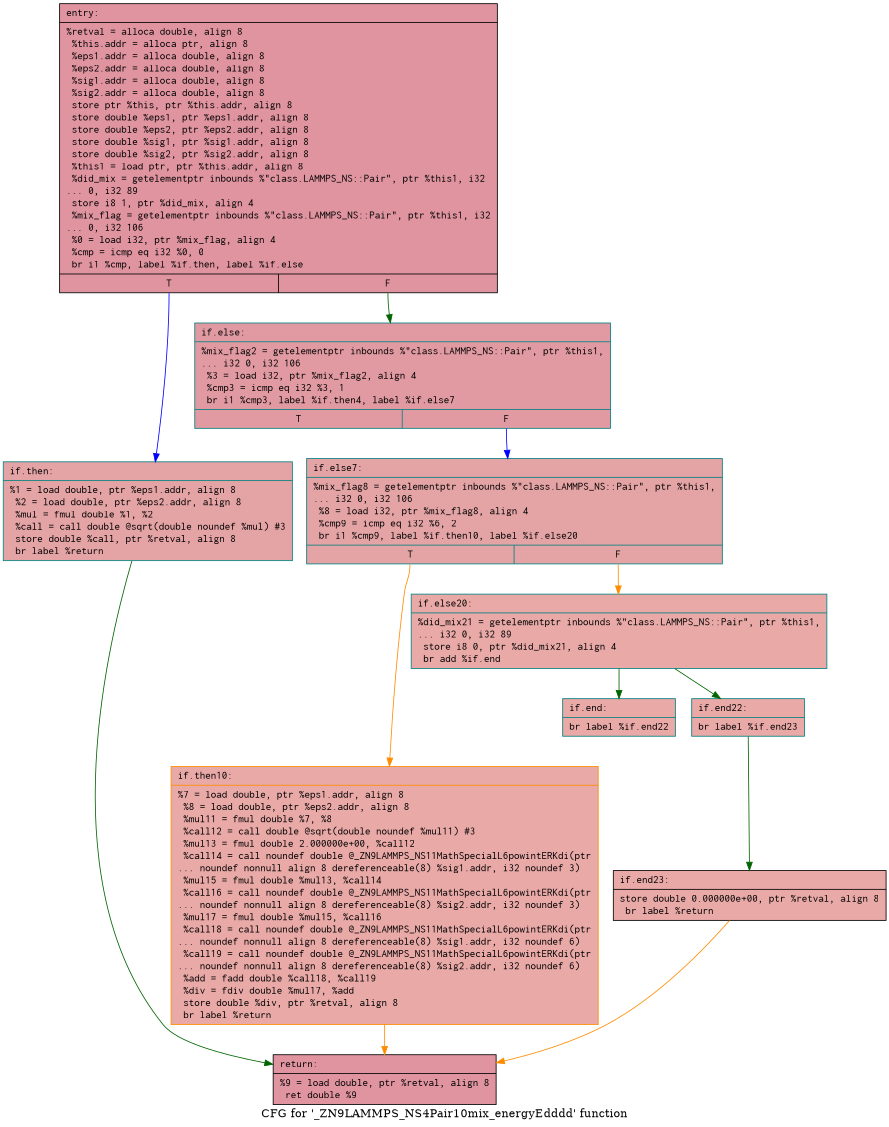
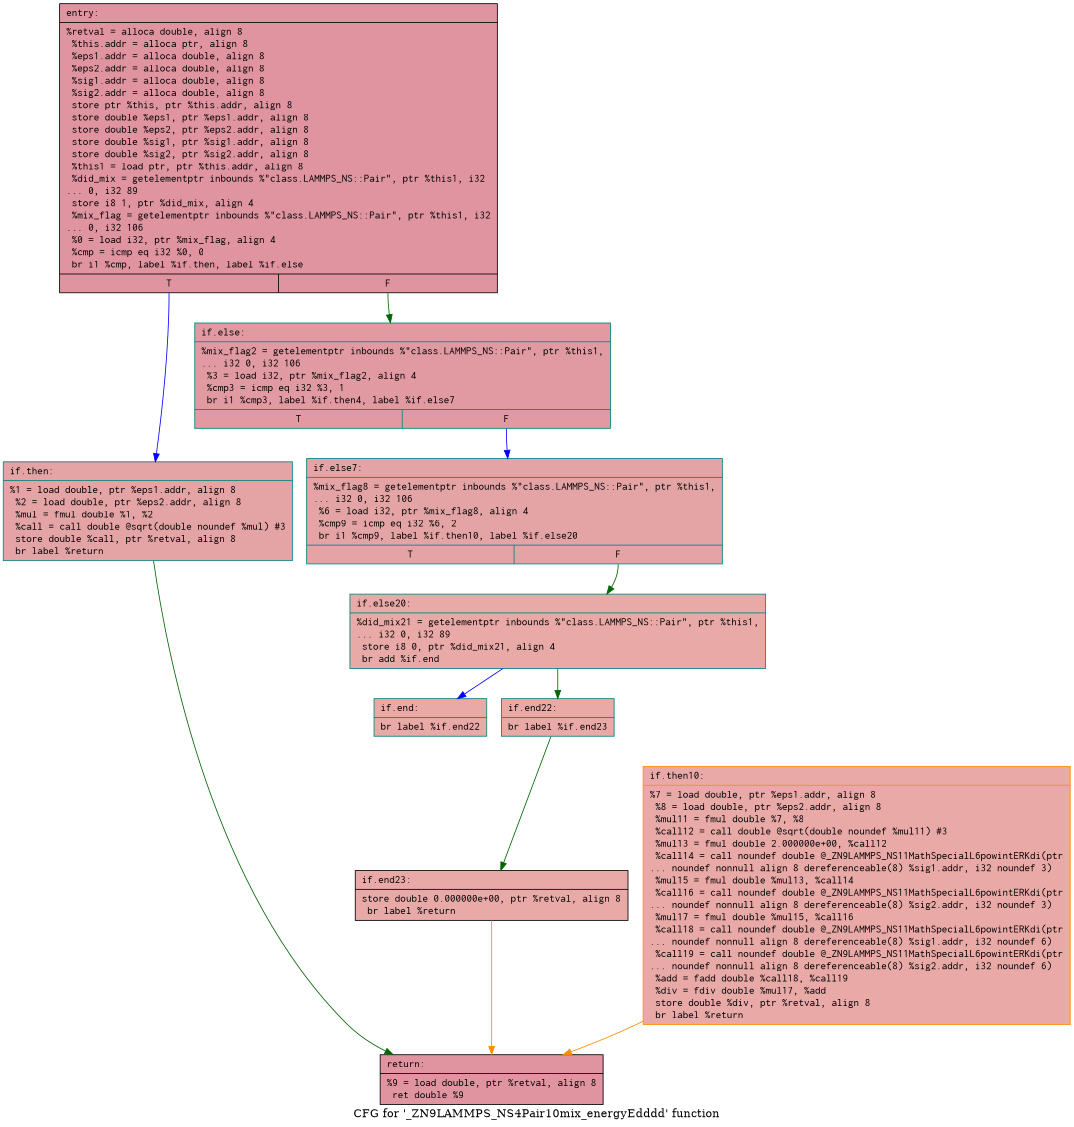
(421, 511) -> (421, 511)
(618, 575) -> (616, 576)
(397, 661) -> none
(619, 679) -> (484, 681)
